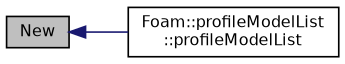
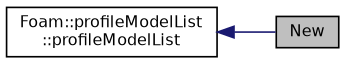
(107, 32) -> (255, 32)
